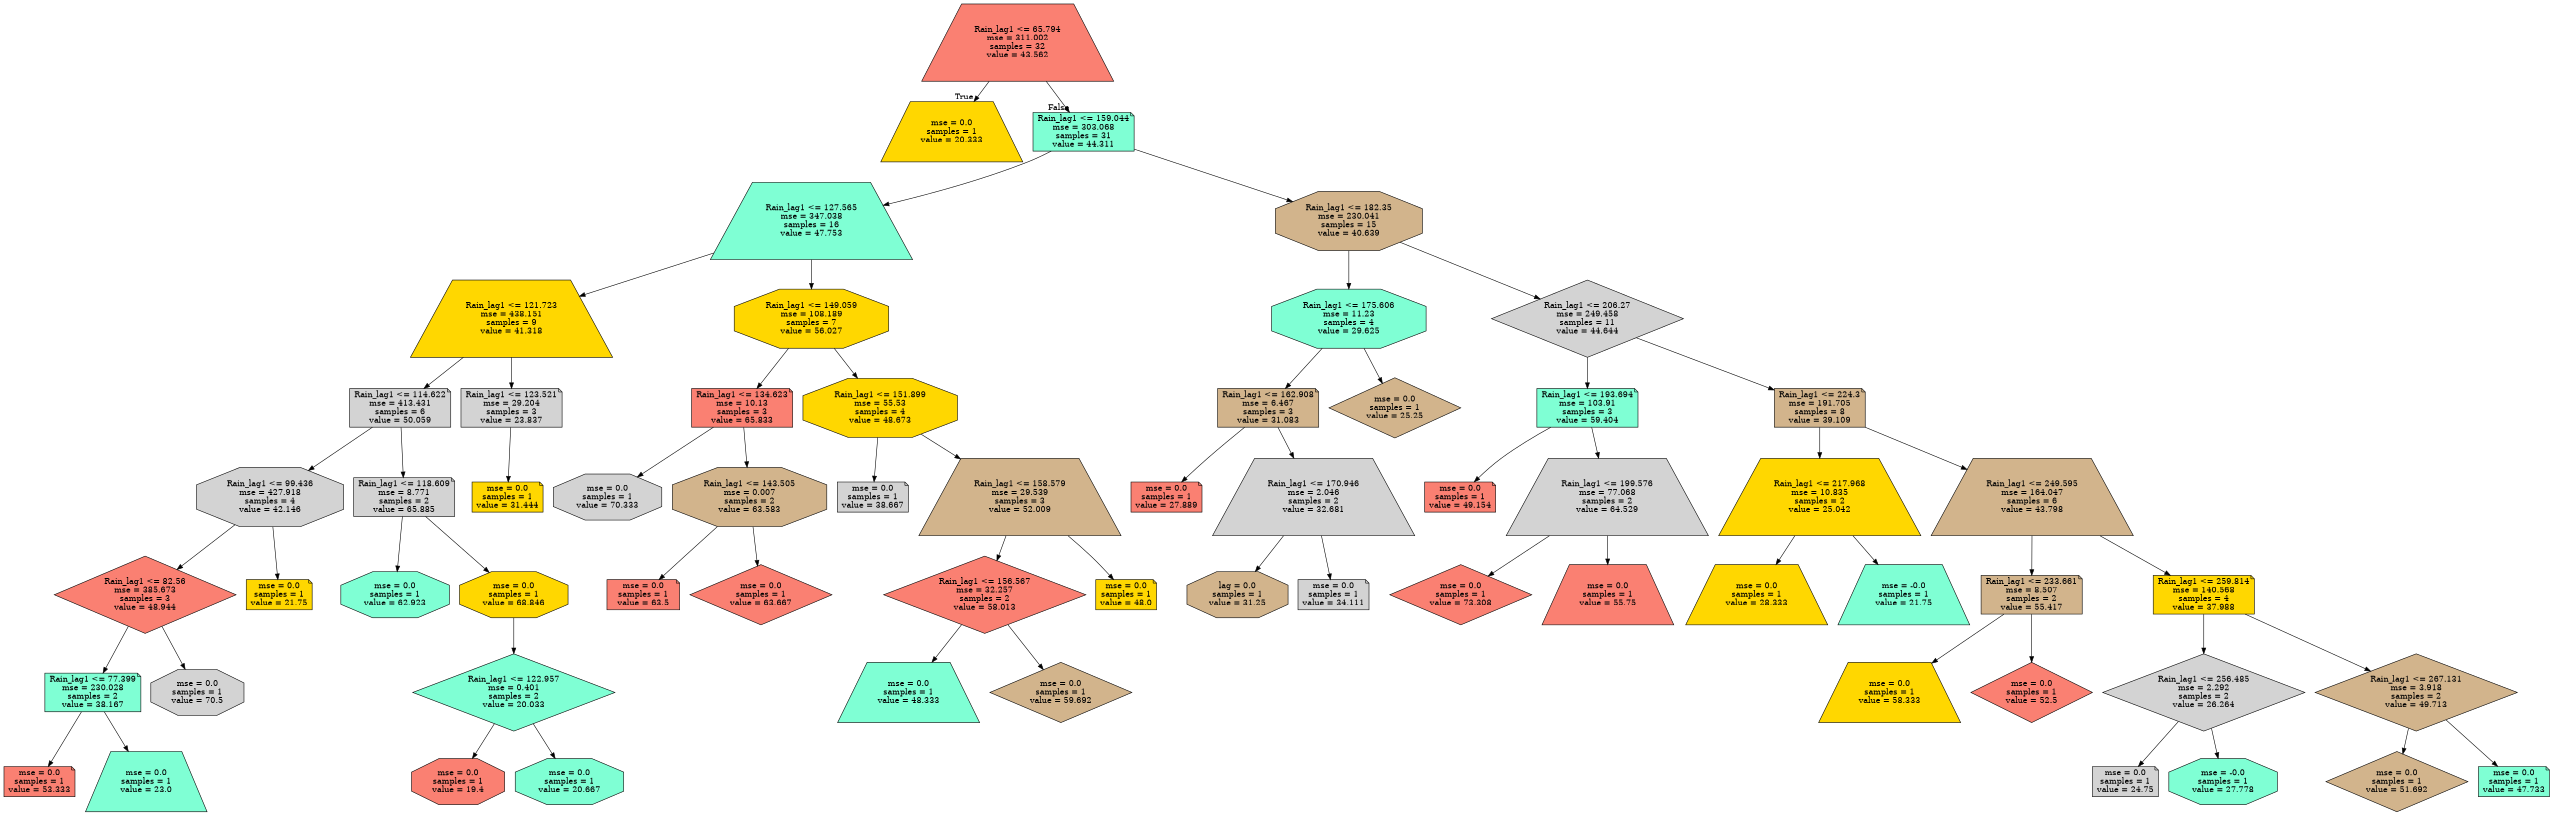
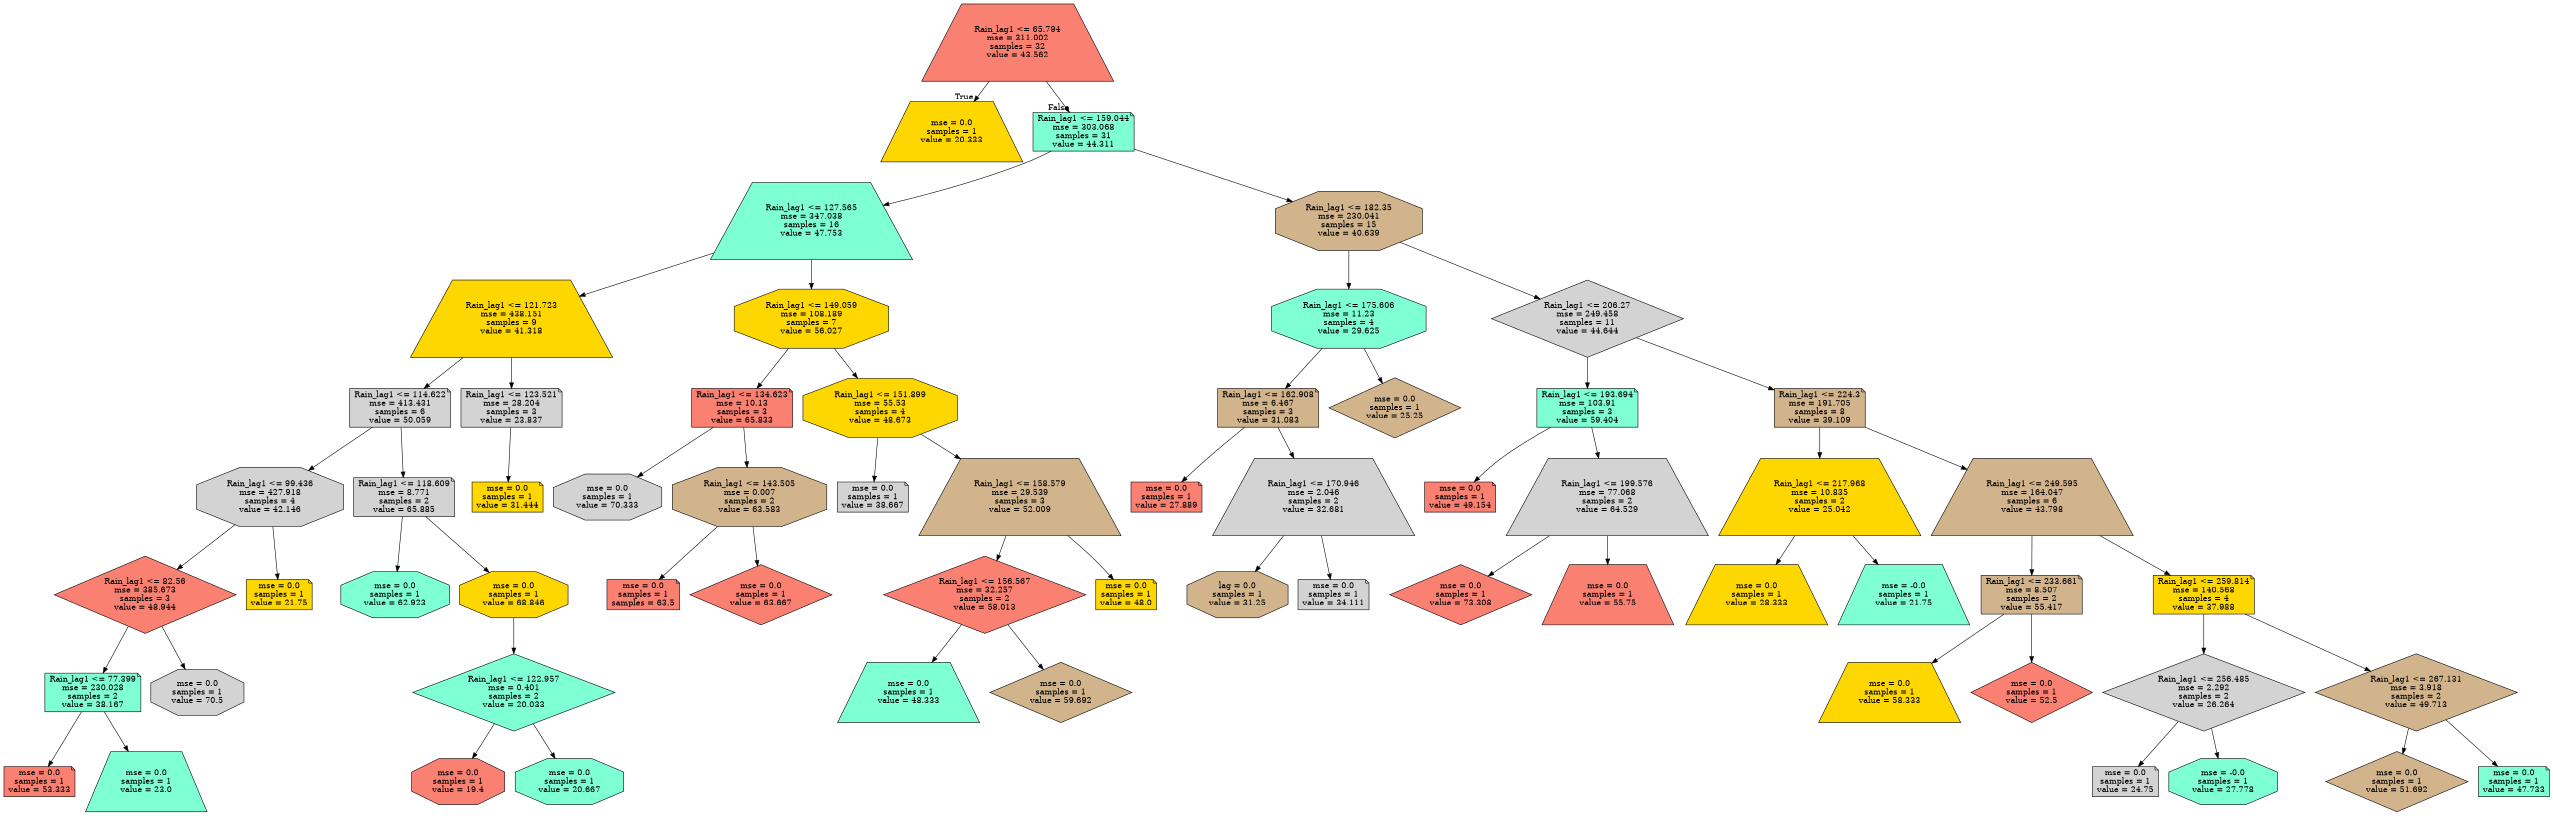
(512, 408) -> (512, 408)
(643, 595) -> (643, 595)
